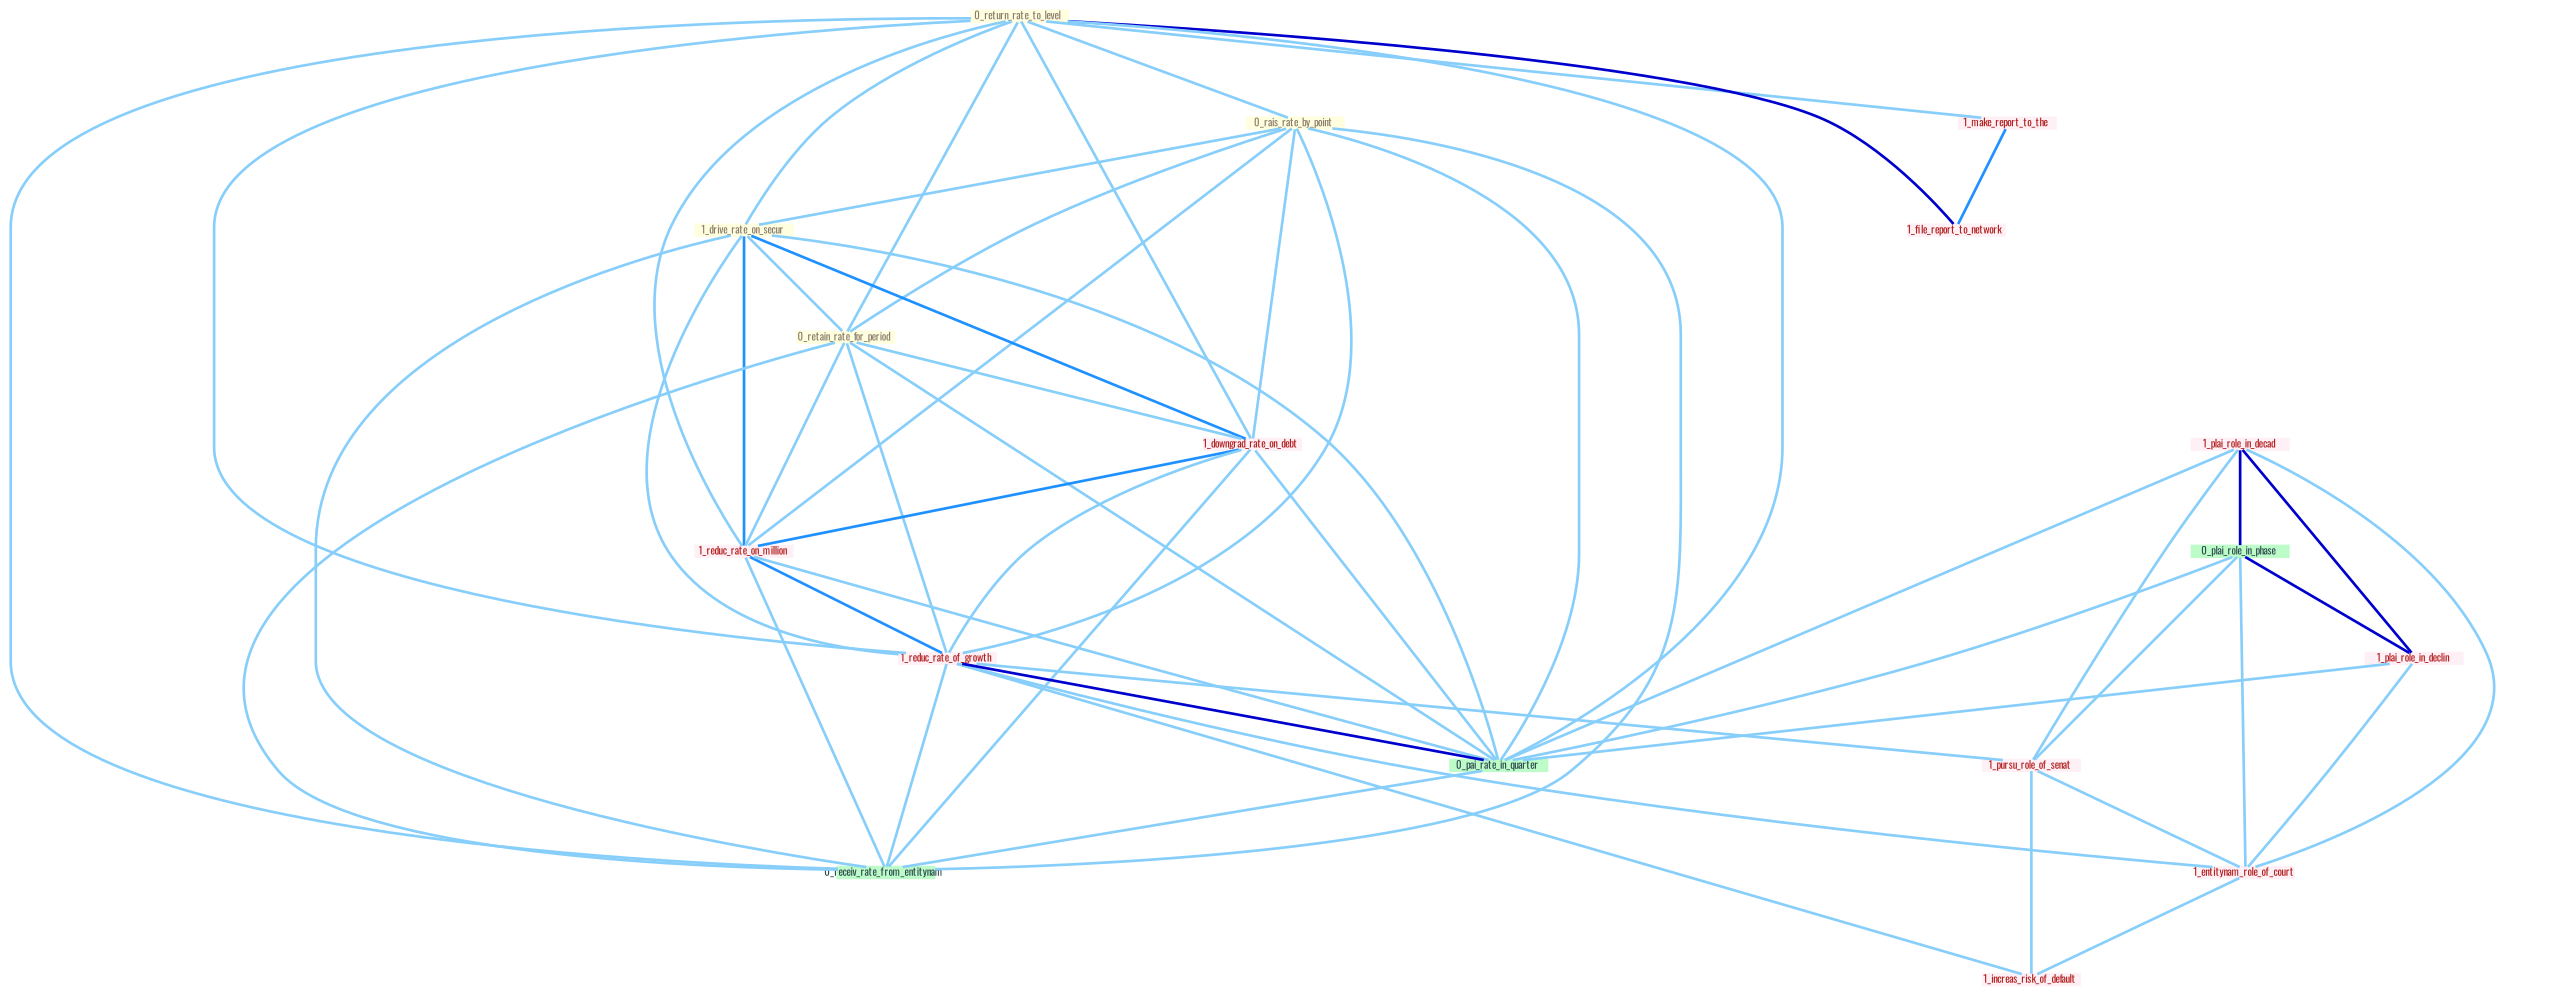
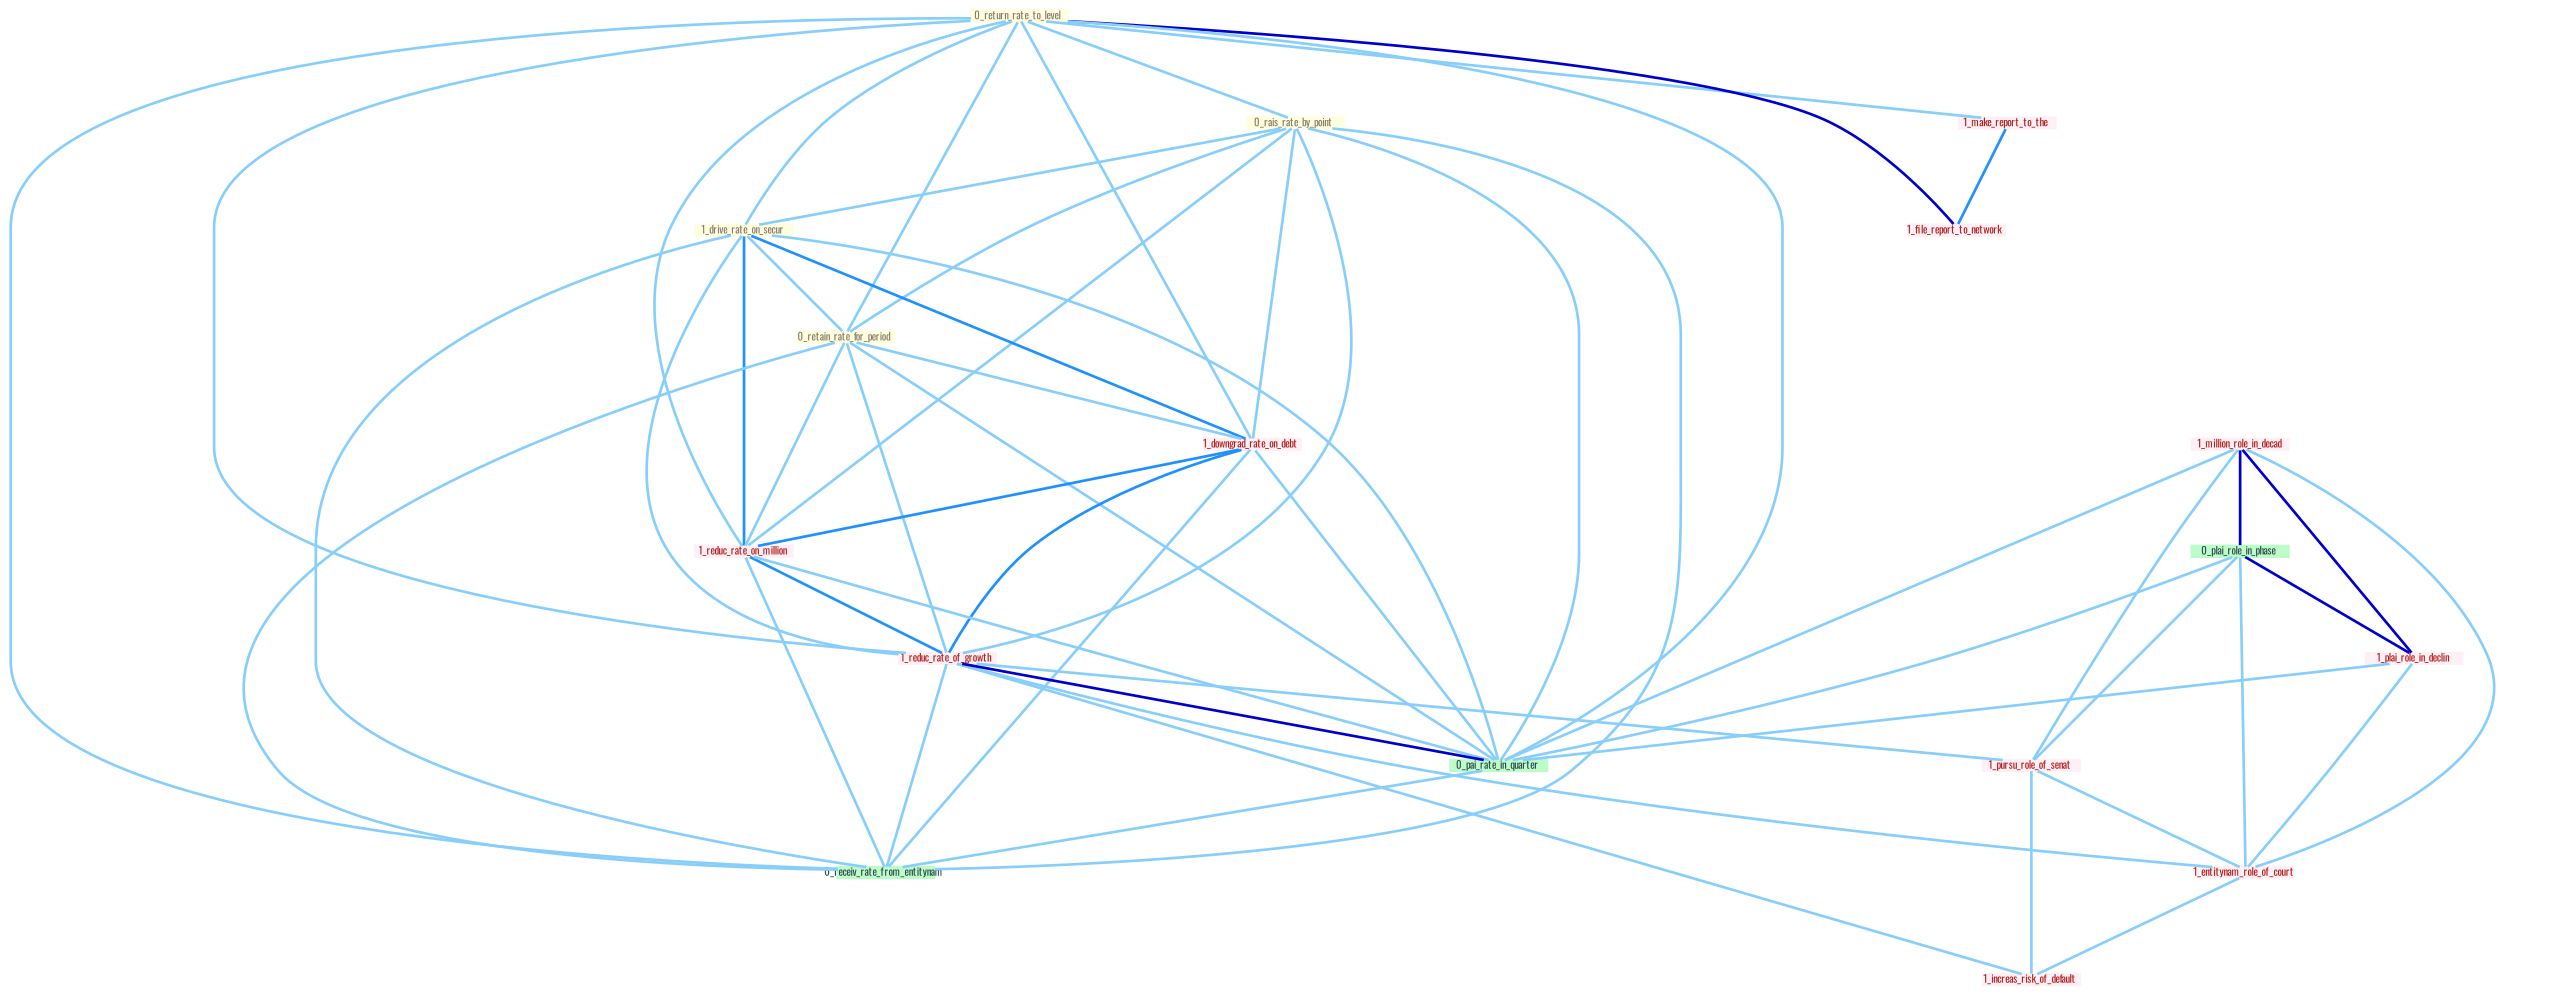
(2240, 444) -> (2240, 444)
(1072, 520) -> (1072, 520)
